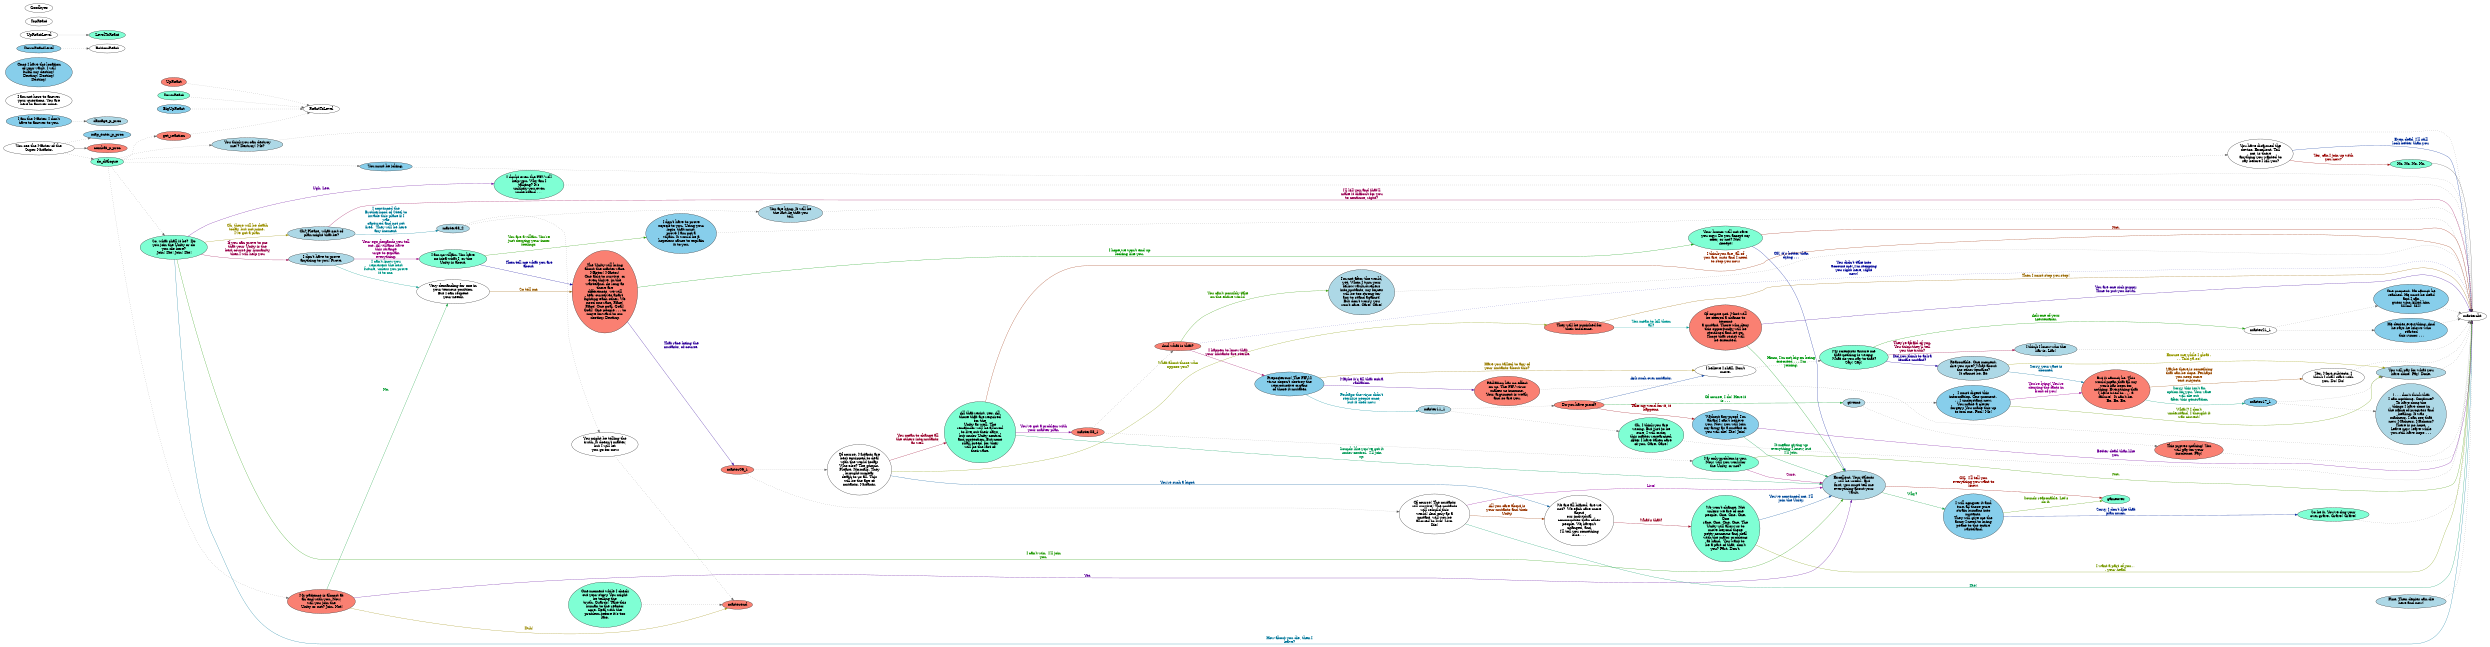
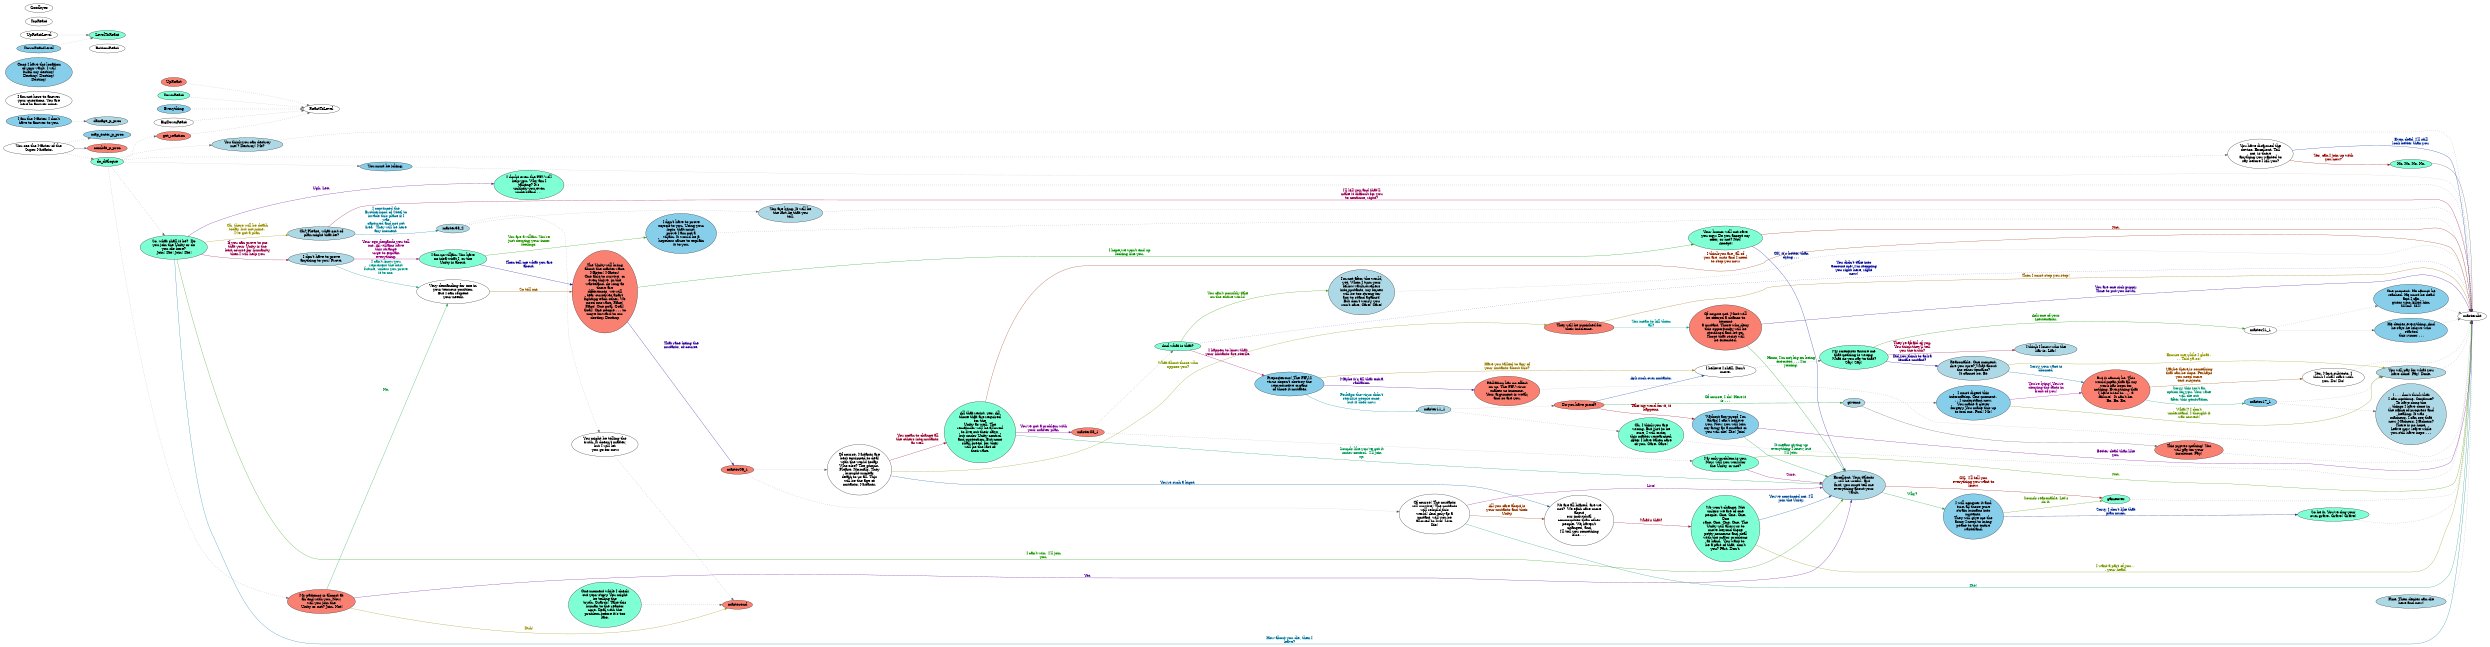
(74, 48) -> (73, 42)
(174, 109) -> (174, 109)
none -> (174, 122)
(1178, 346) -> (1178, 346)
(2278, 349) -> (2378, 500)
(2006, 441) -> (2006, 441)
